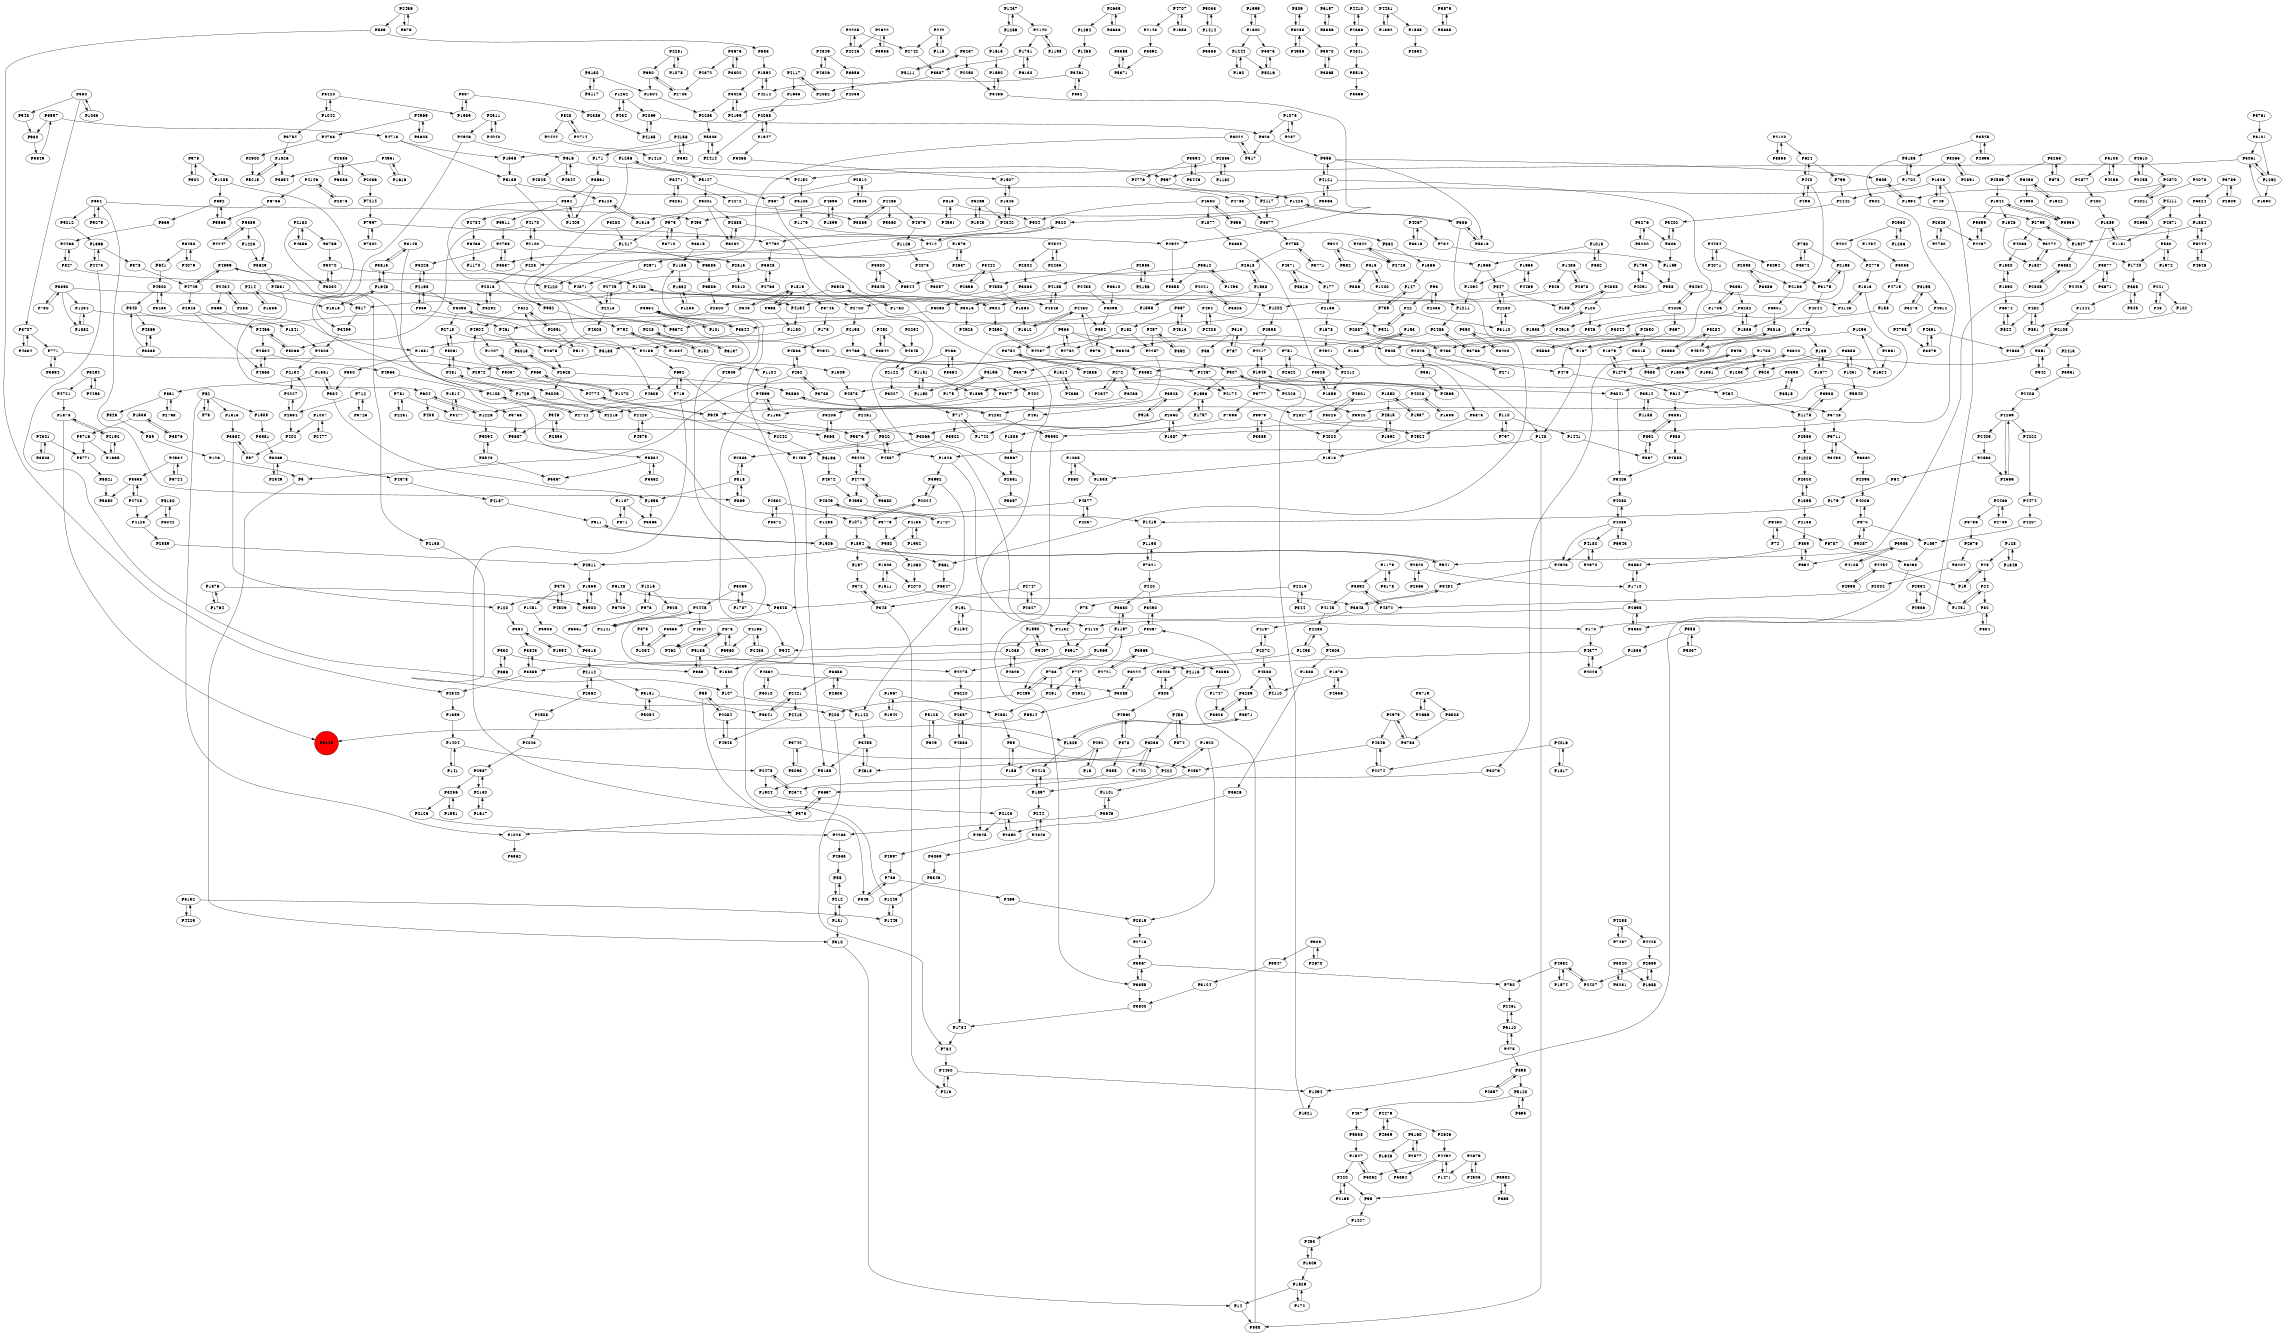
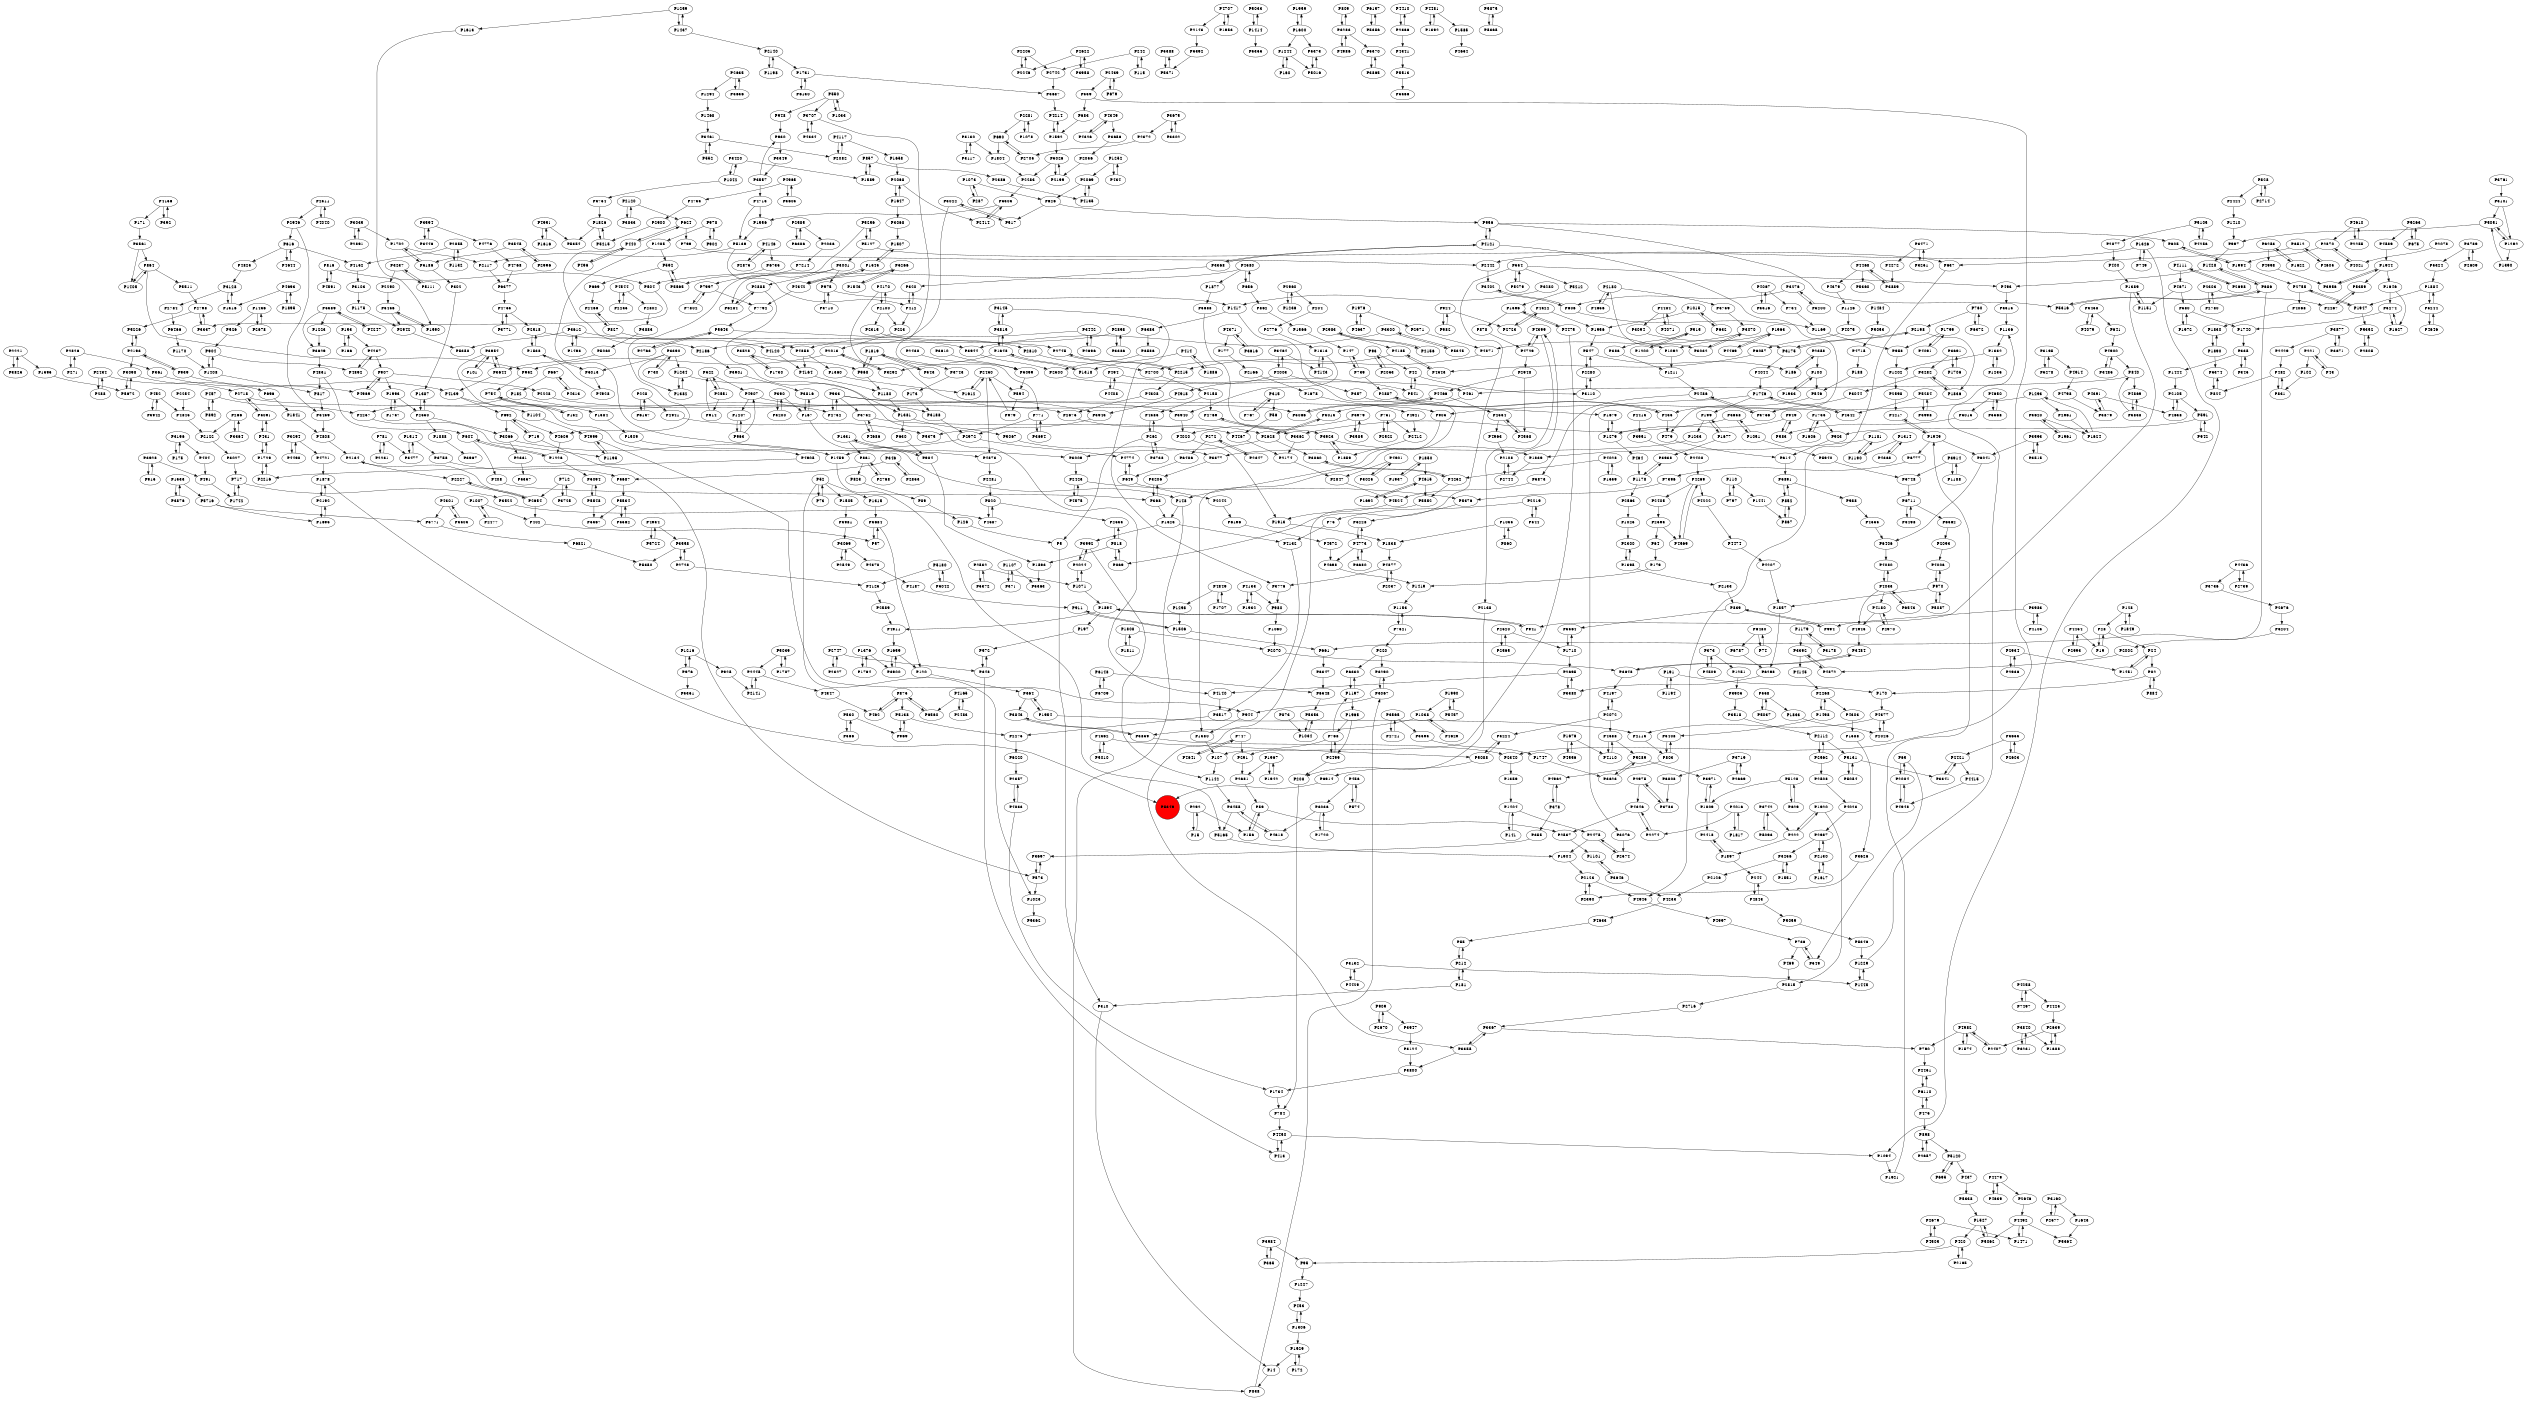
(626, 159) -> (868, 223)
(860, 180) -> (2298, 244)
(477, 330) -> (751, 394)
(622, 394) -> none
(1011, 468) -> none
